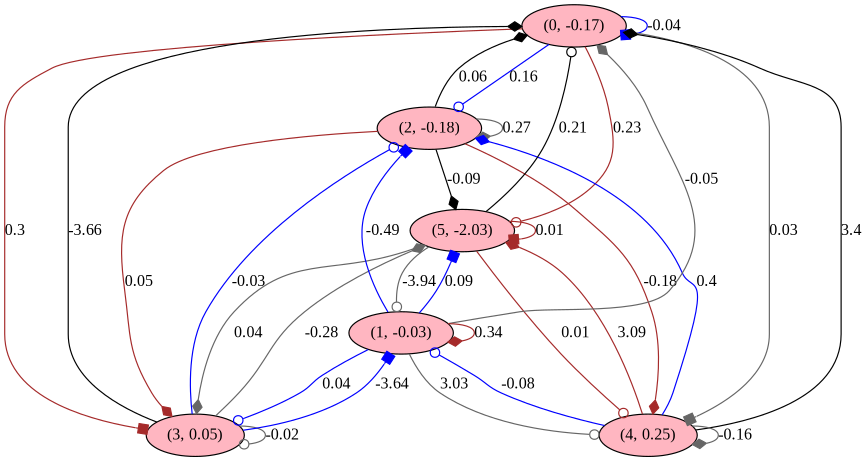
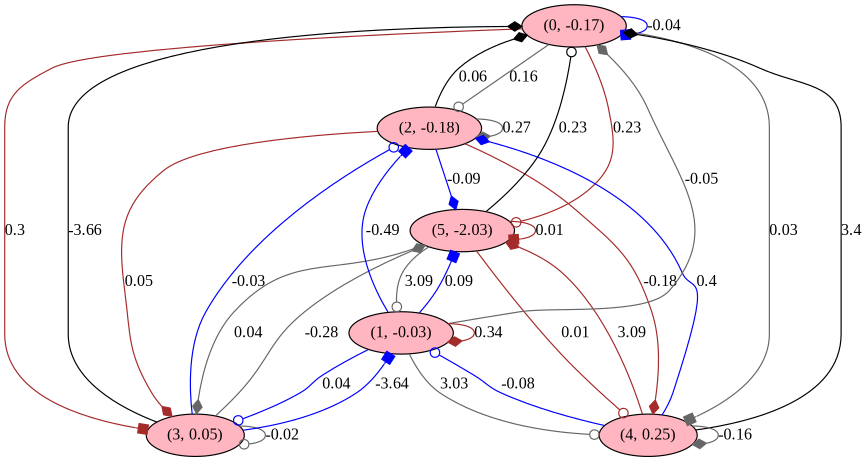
(506, 74) -> (506, 74)
(573, 128) -> (573, 128)
(444, 173) -> (444, 173)
(419, 282) -> (419, 282)
